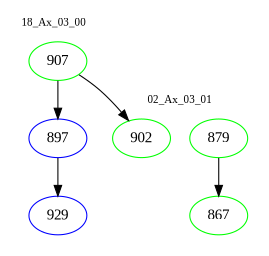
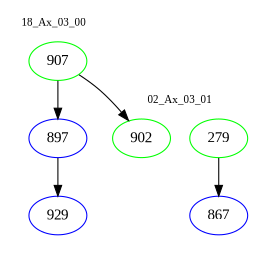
(219, 138) -> (219, 138)
(219, 216) -> (219, 216)
